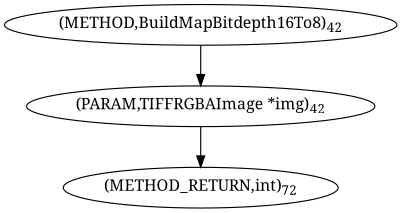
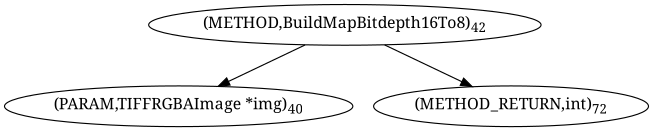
(318, 105) -> (296, 105)
(201, 141) -> (423, 63)
